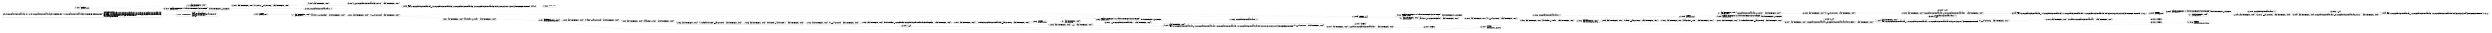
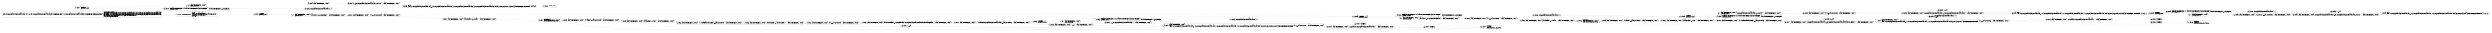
(261, 6) -> none
